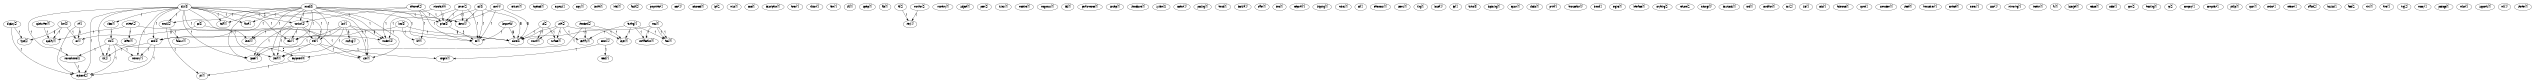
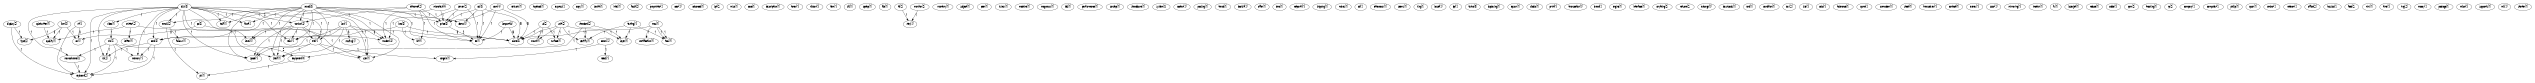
(984, 7) -> (984, 7)
(463, 15) -> none
(639, 32) -> none
